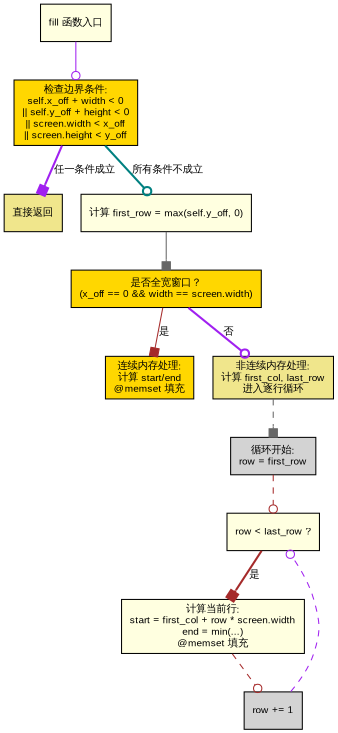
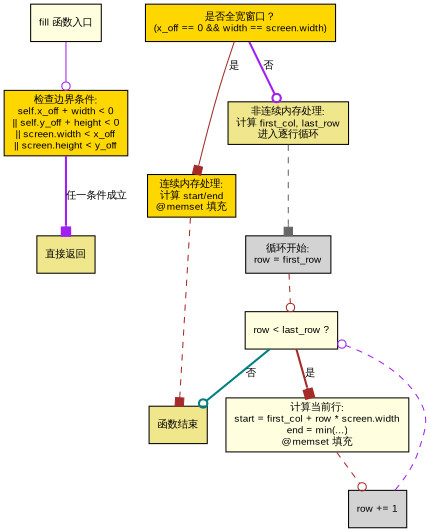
(166, 213) -> none
none -> (178, 425)
